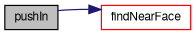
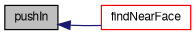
(73, 10) -> (86, 26)
